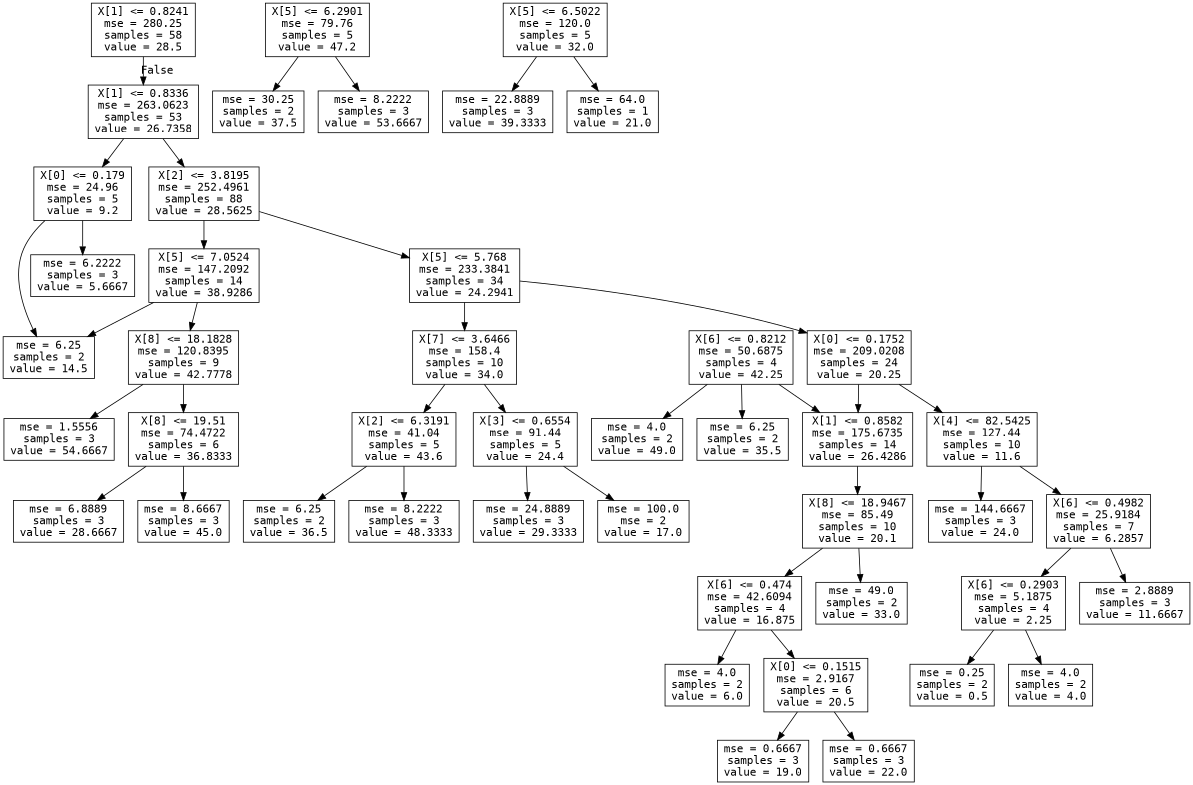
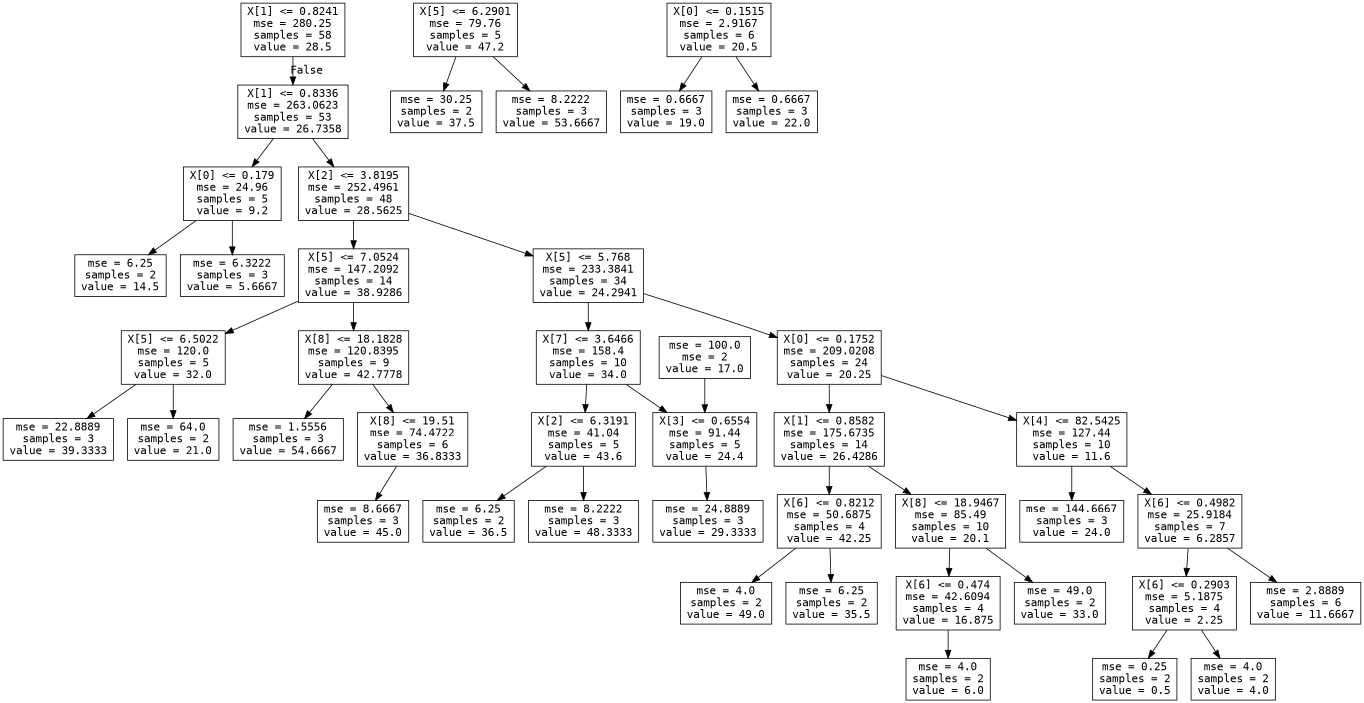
(613, 112) -> (173, 439)
(204, 194) -> (354, 194)
(83, 276) -> (232, 276)
(124, 318) -> (266, 316)
(796, 396) -> (829, 476)
(585, 481) -> (705, 392)
(69, 521) -> none
(1135, 603) -> (1306, 603)
(780, 641) -> none
